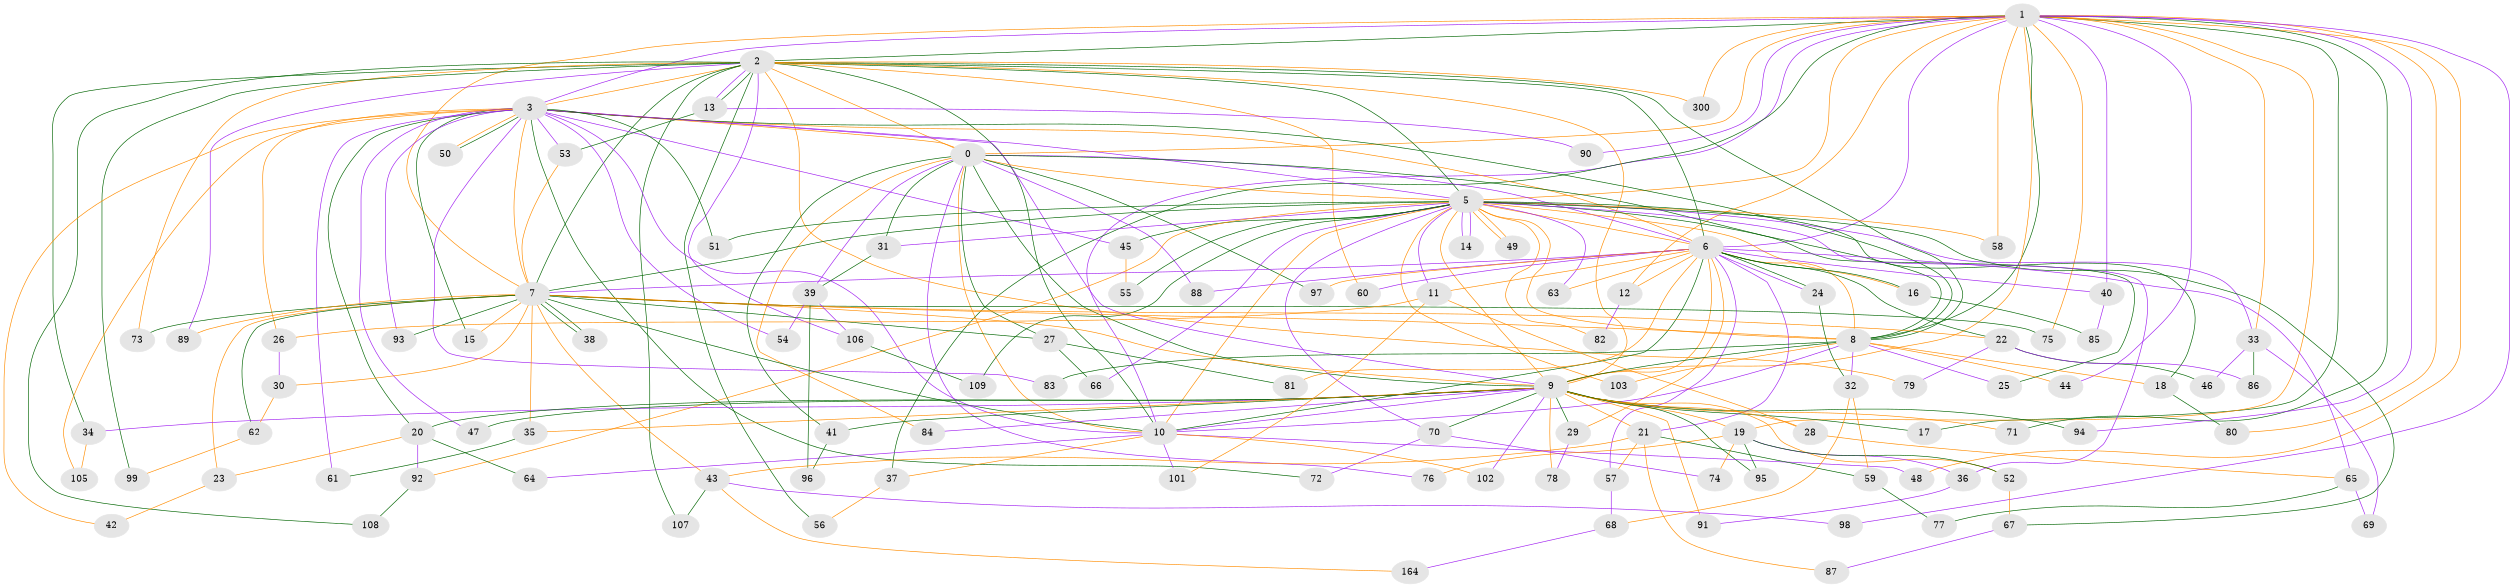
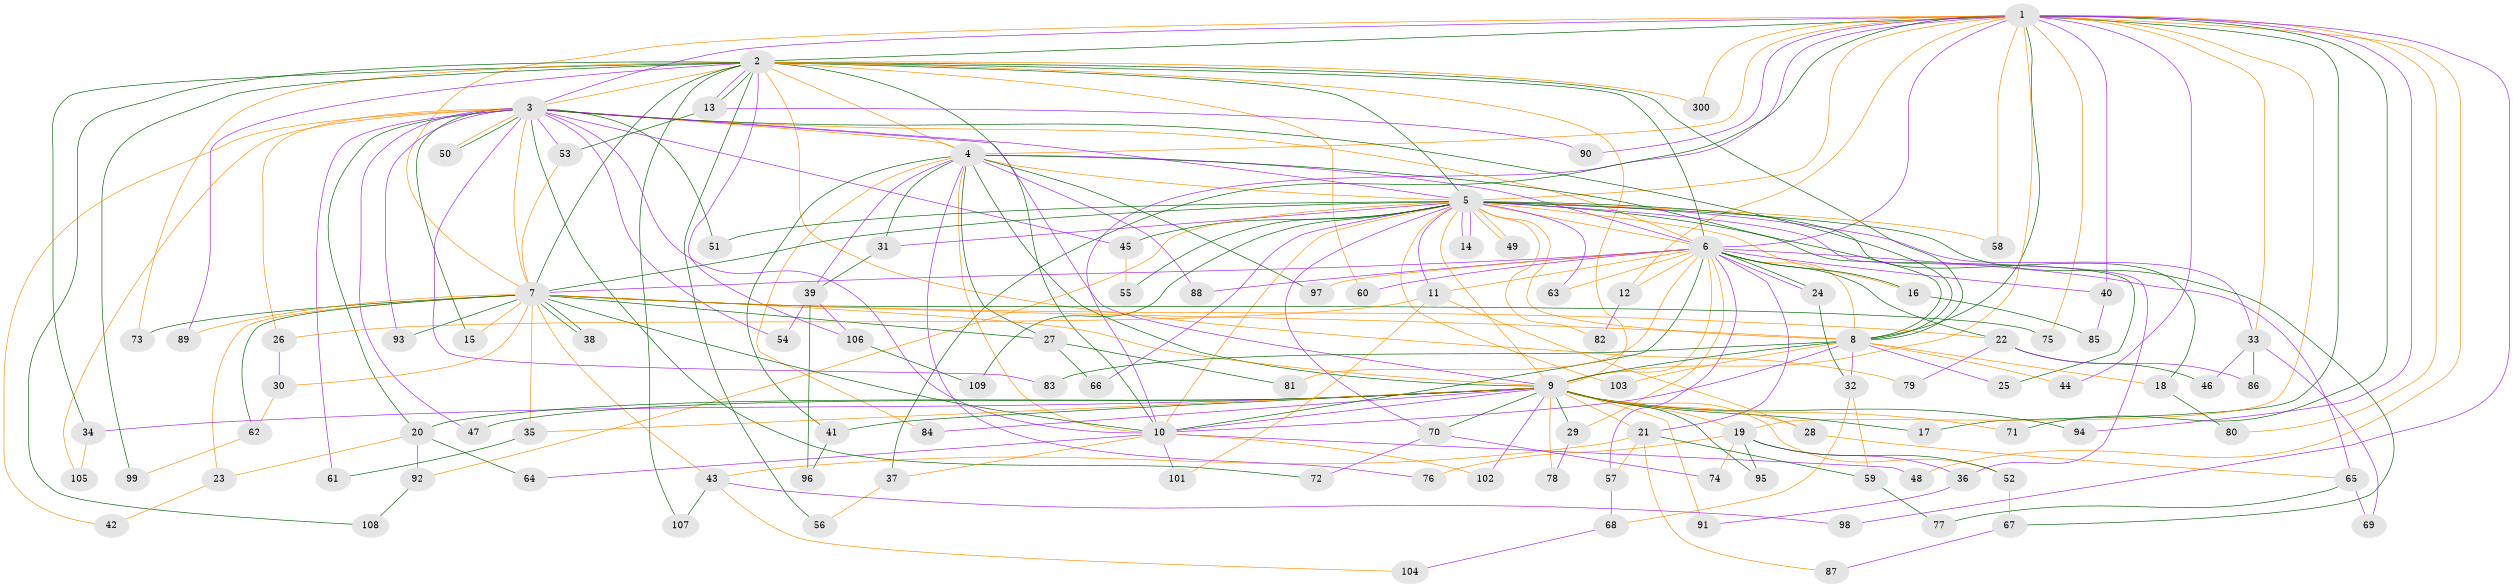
(968, 155) -> (968, 155)
(1410, 572) -> (1410, 572)
